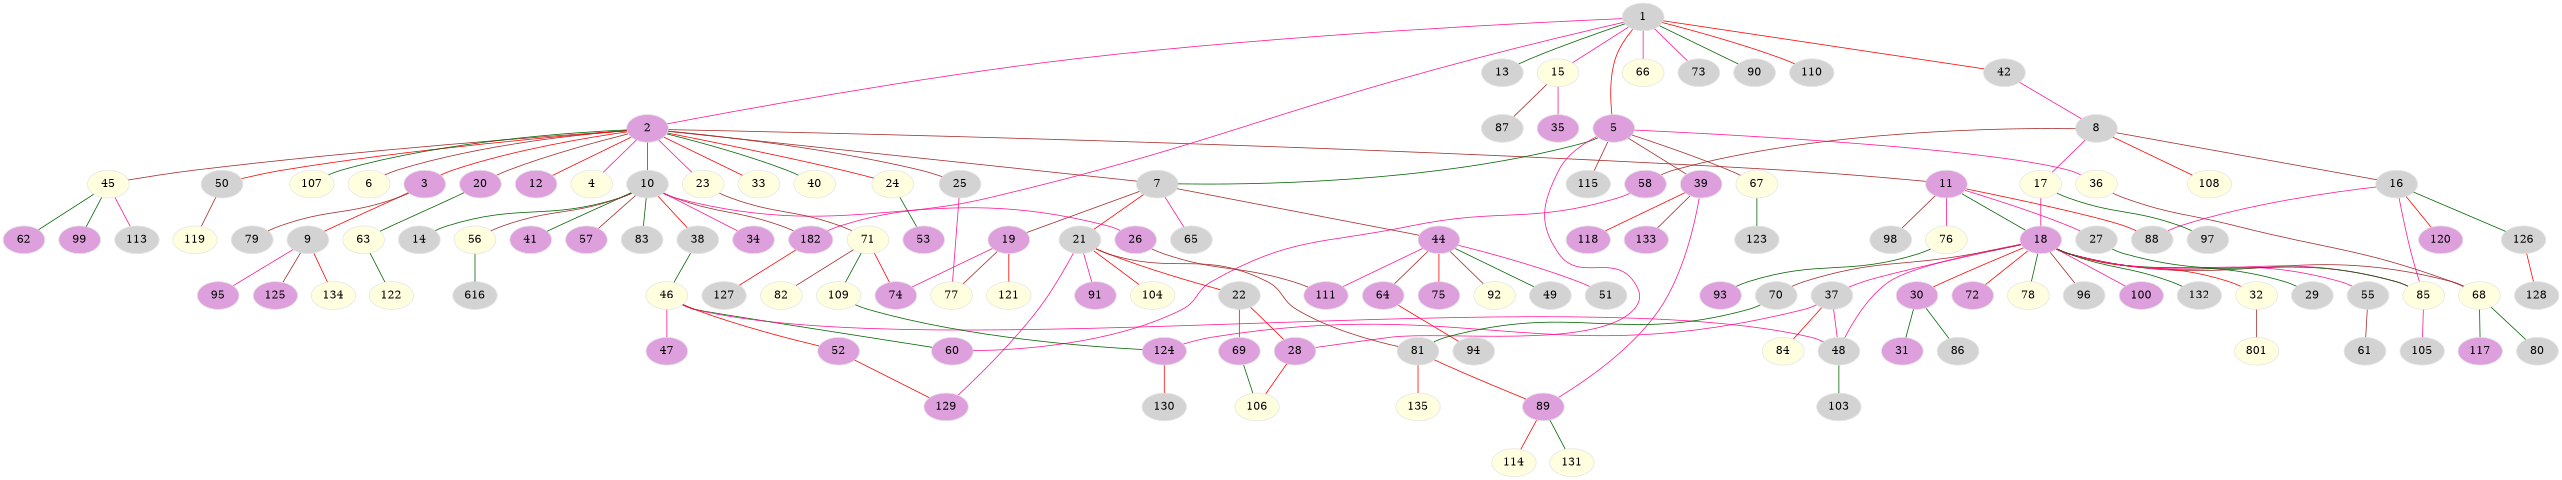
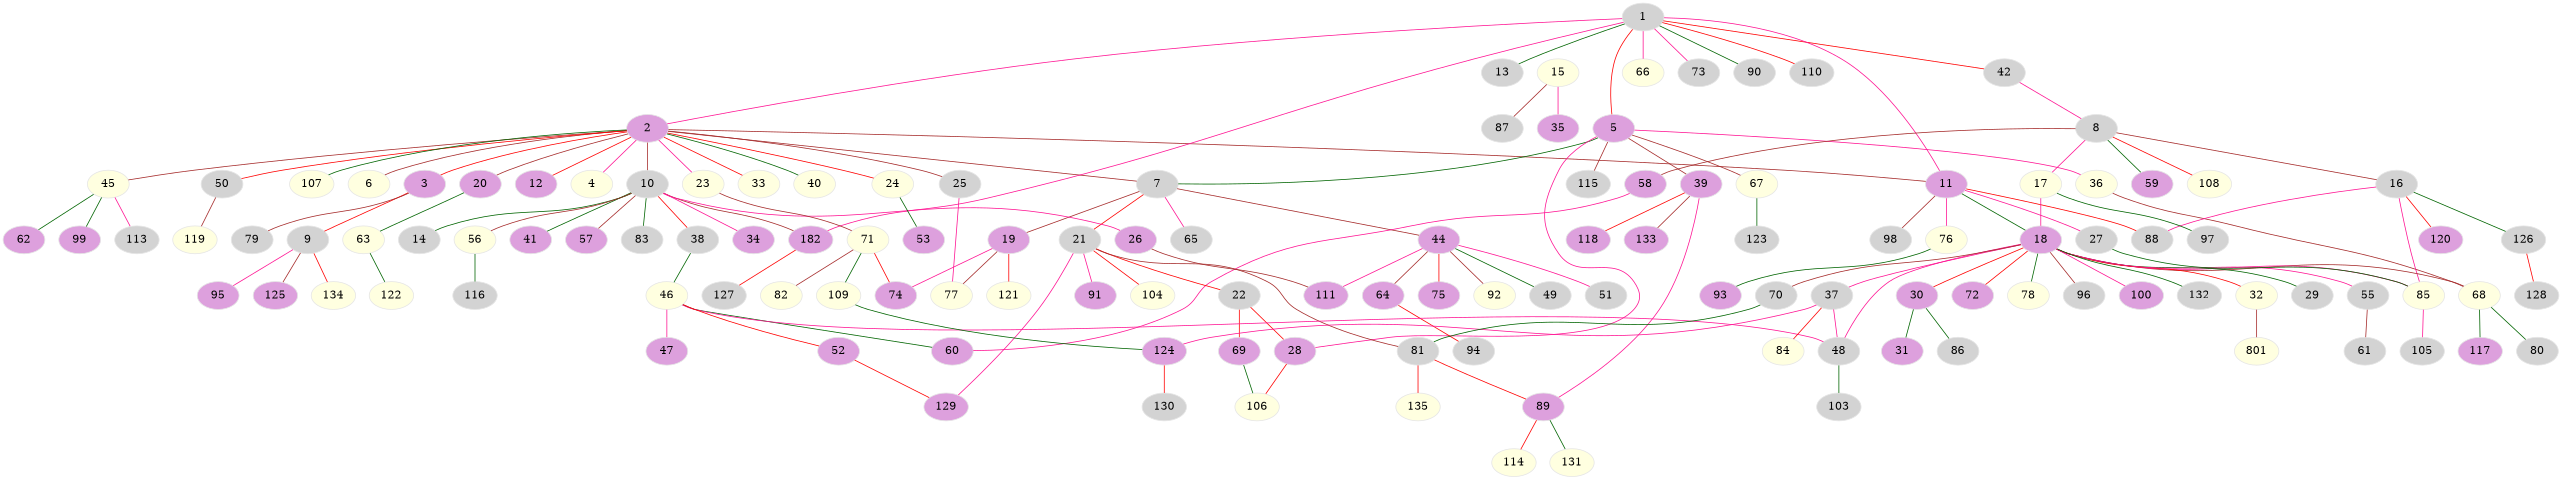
(1600, 45) -> (1826, 51)
none -> (2152, 184)
(475, 296) -> (475, 296)
